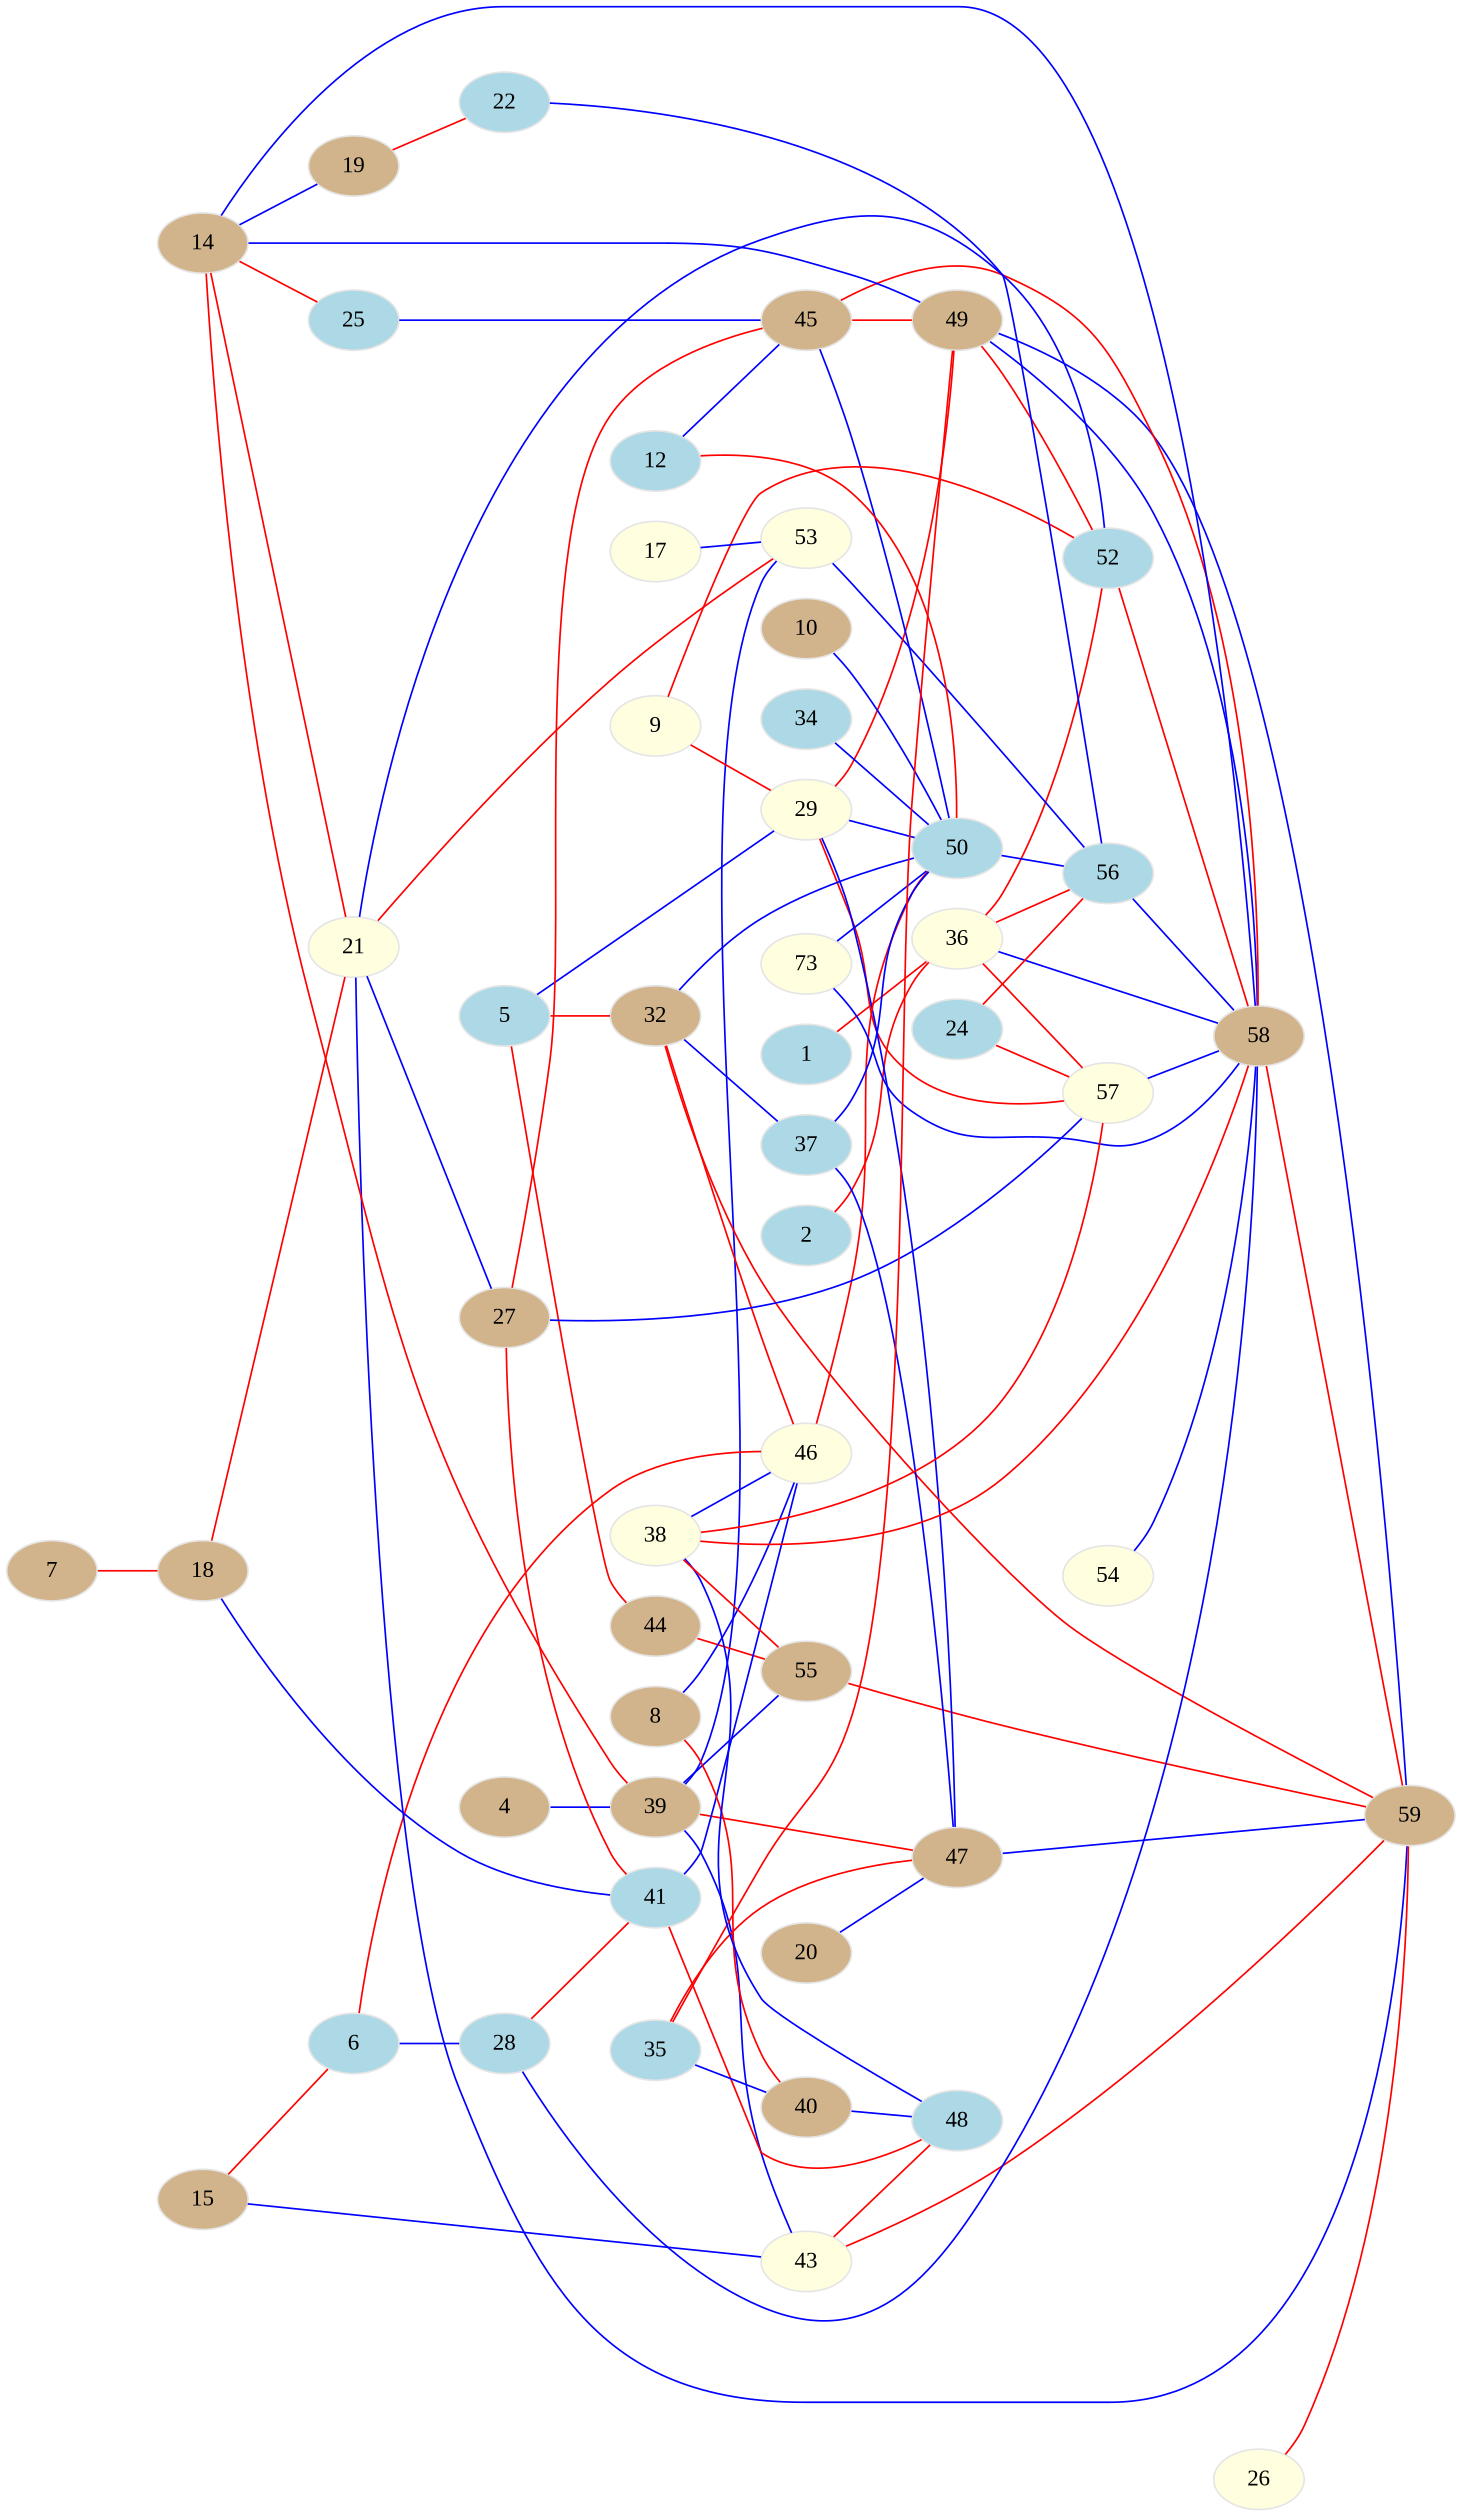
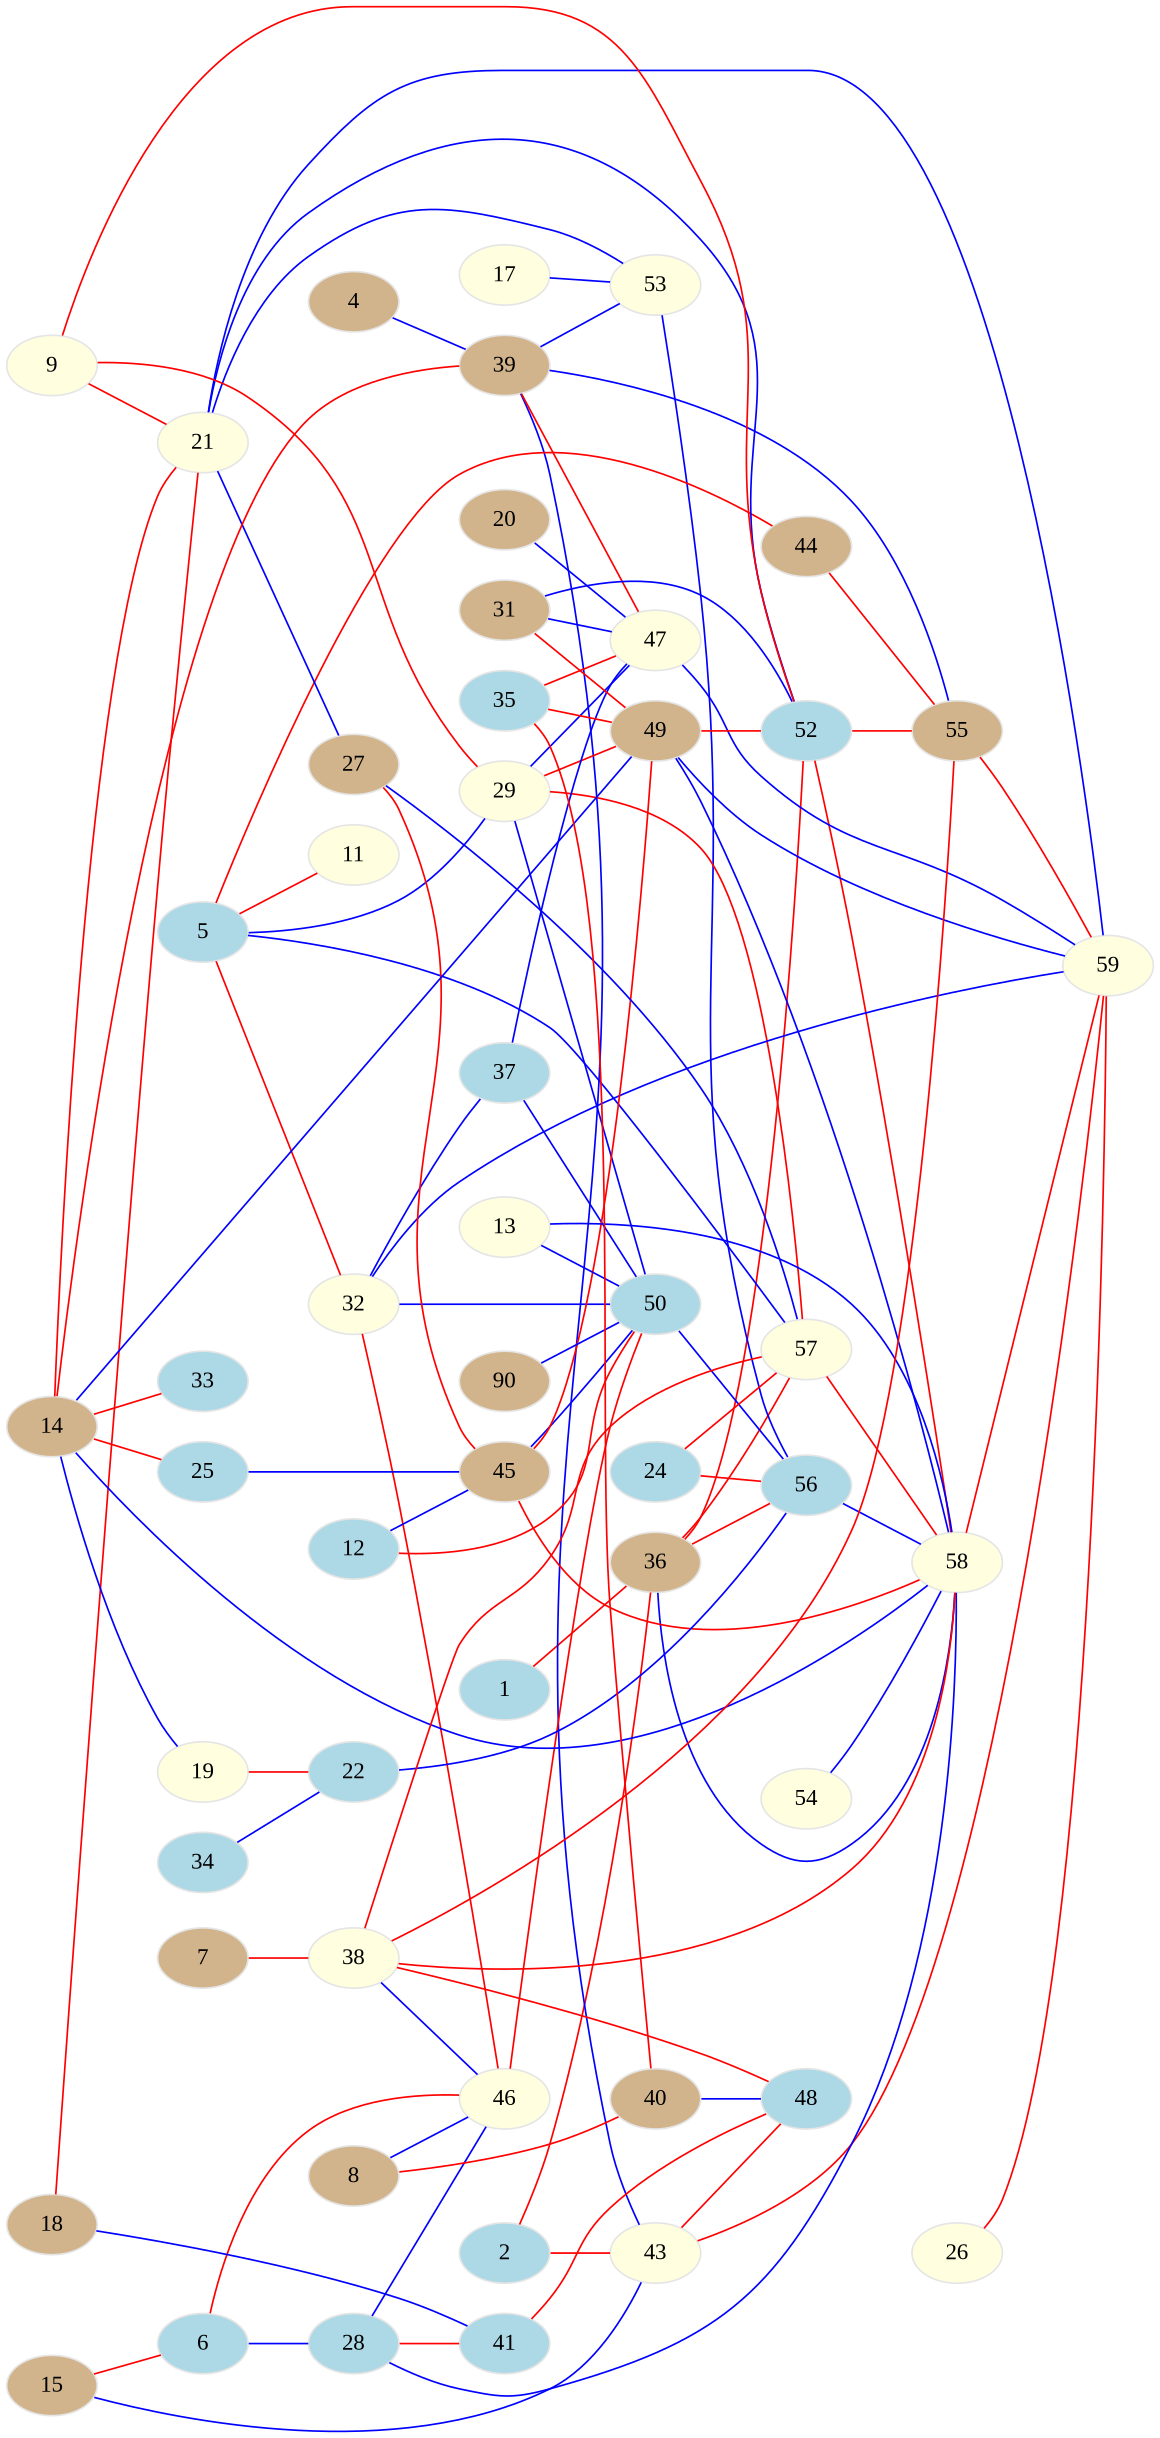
(354, 166) -> (203, 1772)
none -> (128, 404)
none -> (505, 610)
(806, 629) -> (505, 1381)
(572, 716) -> (374, 221)
none -> (882, 731)
(882, 784) -> (278, 1817)
none -> (354, 855)
(957, 939) -> (655, 1562)
(806, 964) -> (505, 1227)
(655, 1016) -> (354, 1304)
none -> (559, 1036)
(1259, 1036) -> (957, 1562)
(1183, 1065) -> (887, 1464)
none -> (203, 1381)
(901, 1458) -> (672, 1075)
(128, 1571) -> (279, 1958)
(532, 1606) -> none
(746, 1681) -> (429, 2221)
(1410, 1816) -> (1108, 966)
(719, 1857) -> (567, 2011)
(957, 1857) -> (655, 640)
(716, 2073) -> (605, 1290)
none -> (589, 2253)
